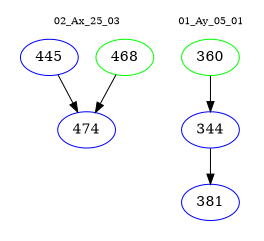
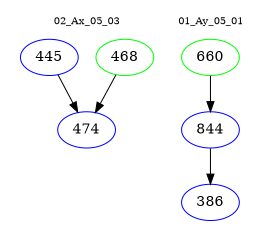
(87, 22) -> (87, 22)
(210, 57) -> (210, 57)
(210, 130) -> (210, 130)
(210, 202) -> (210, 202)
